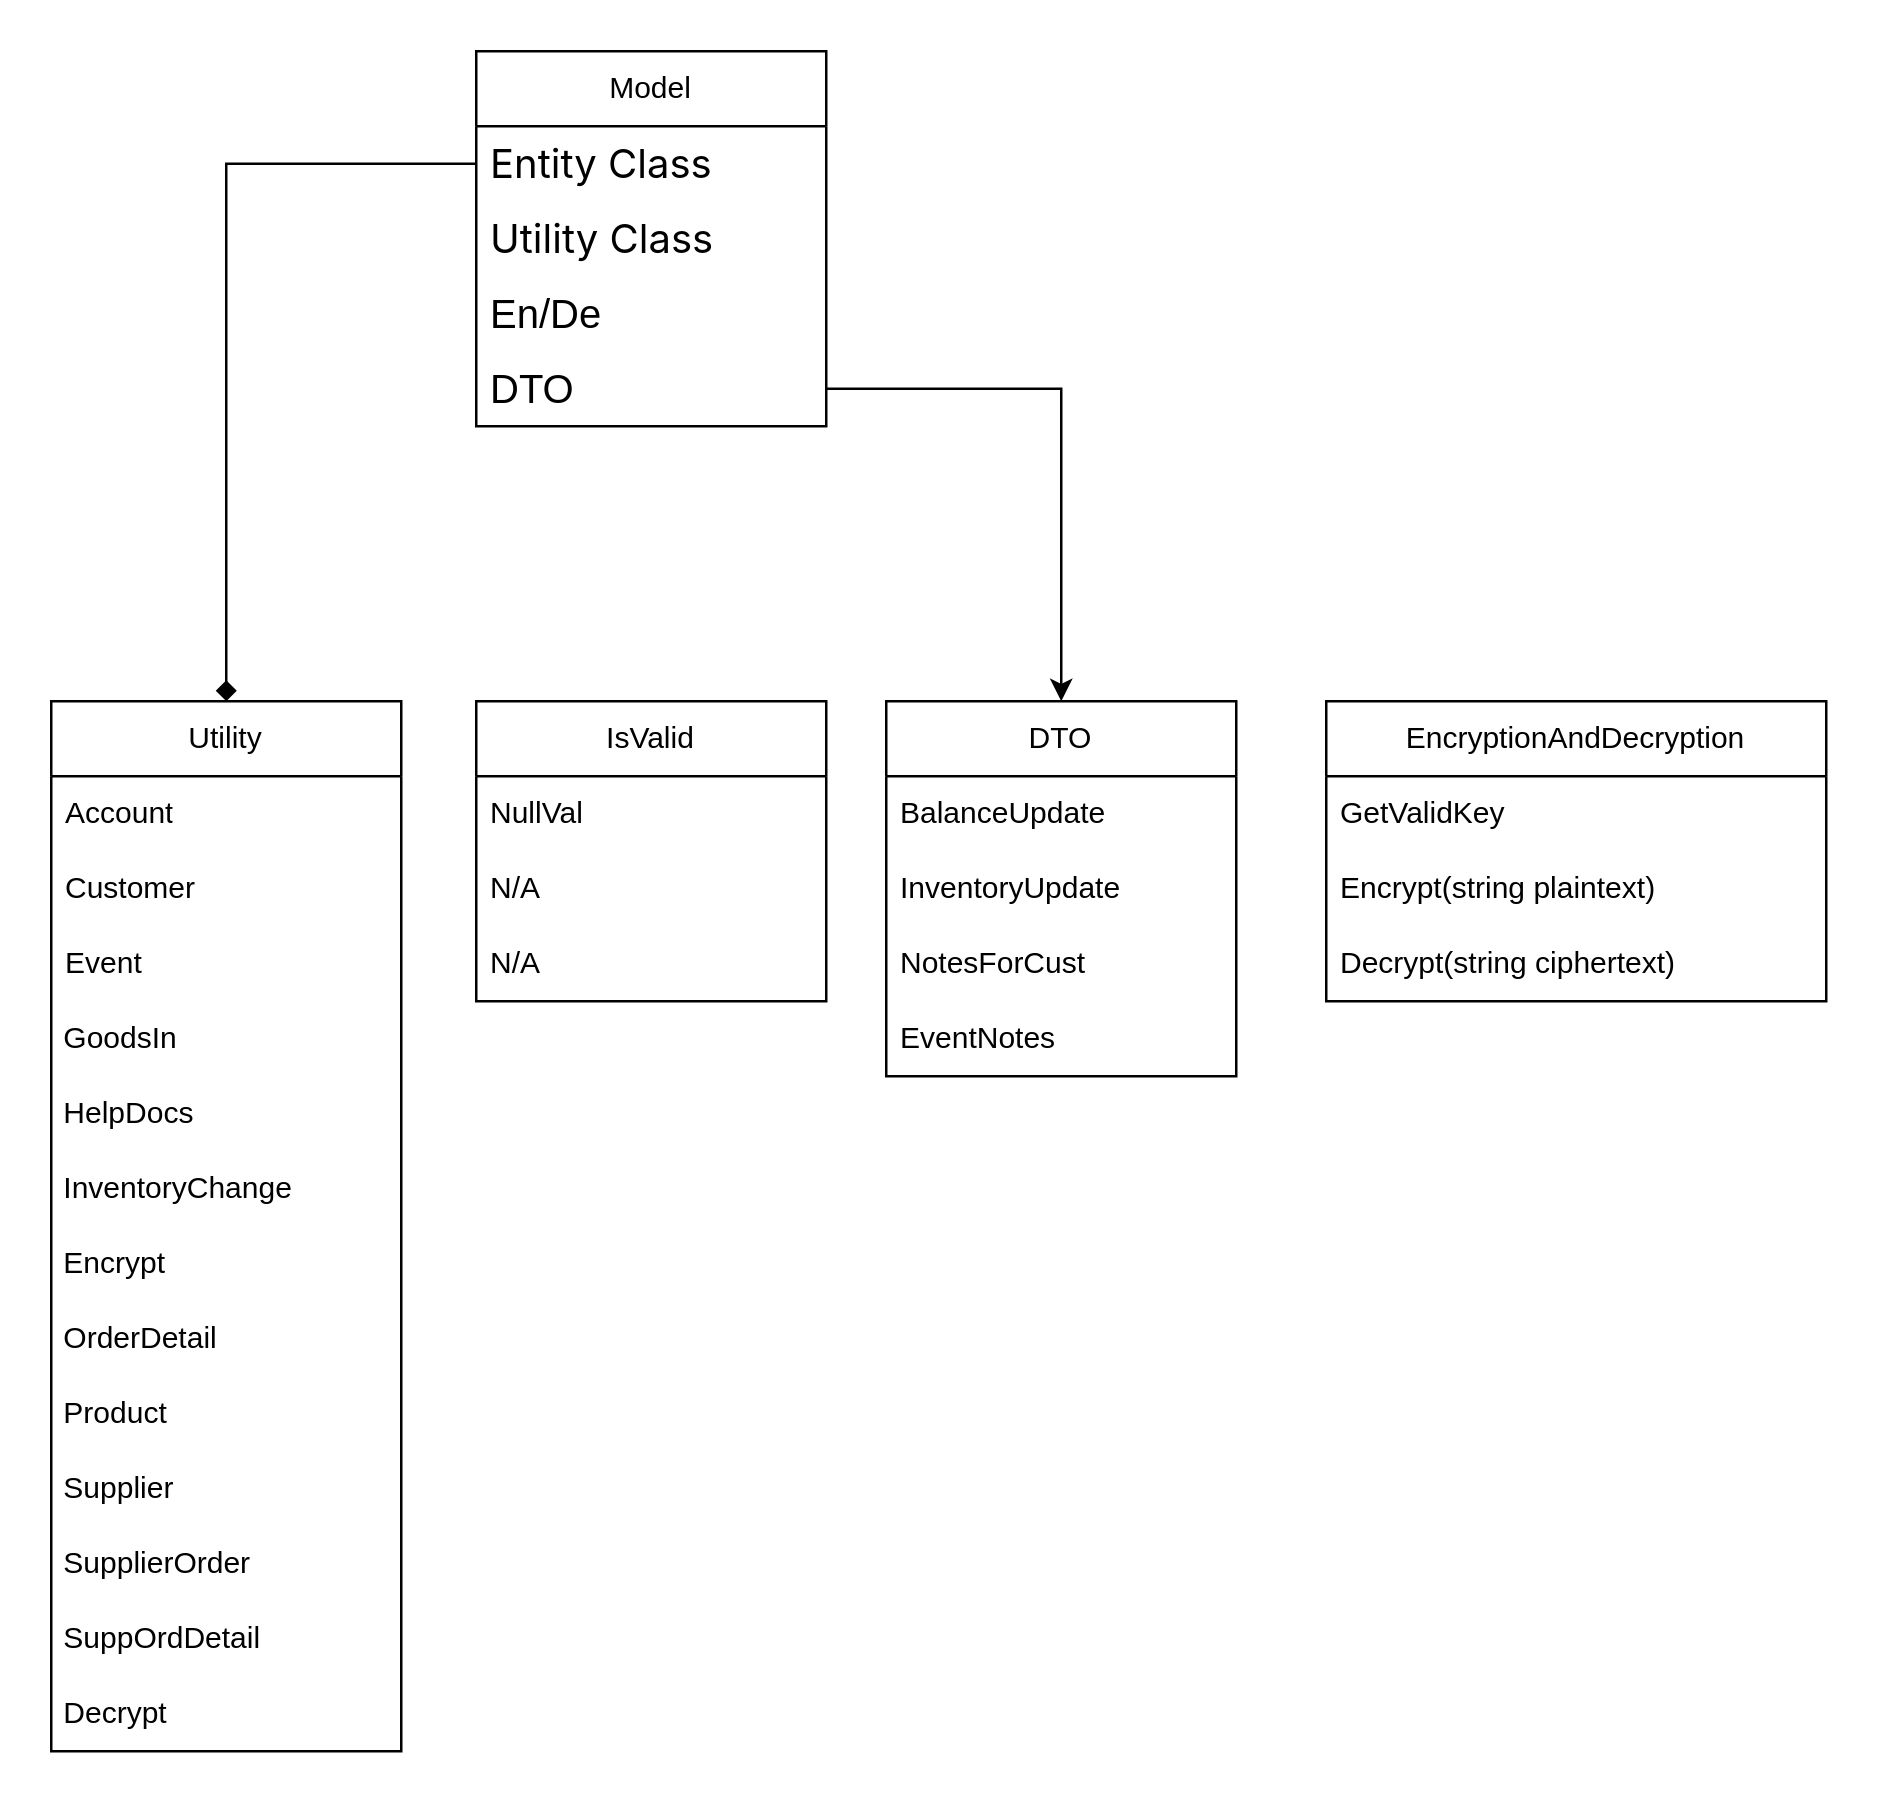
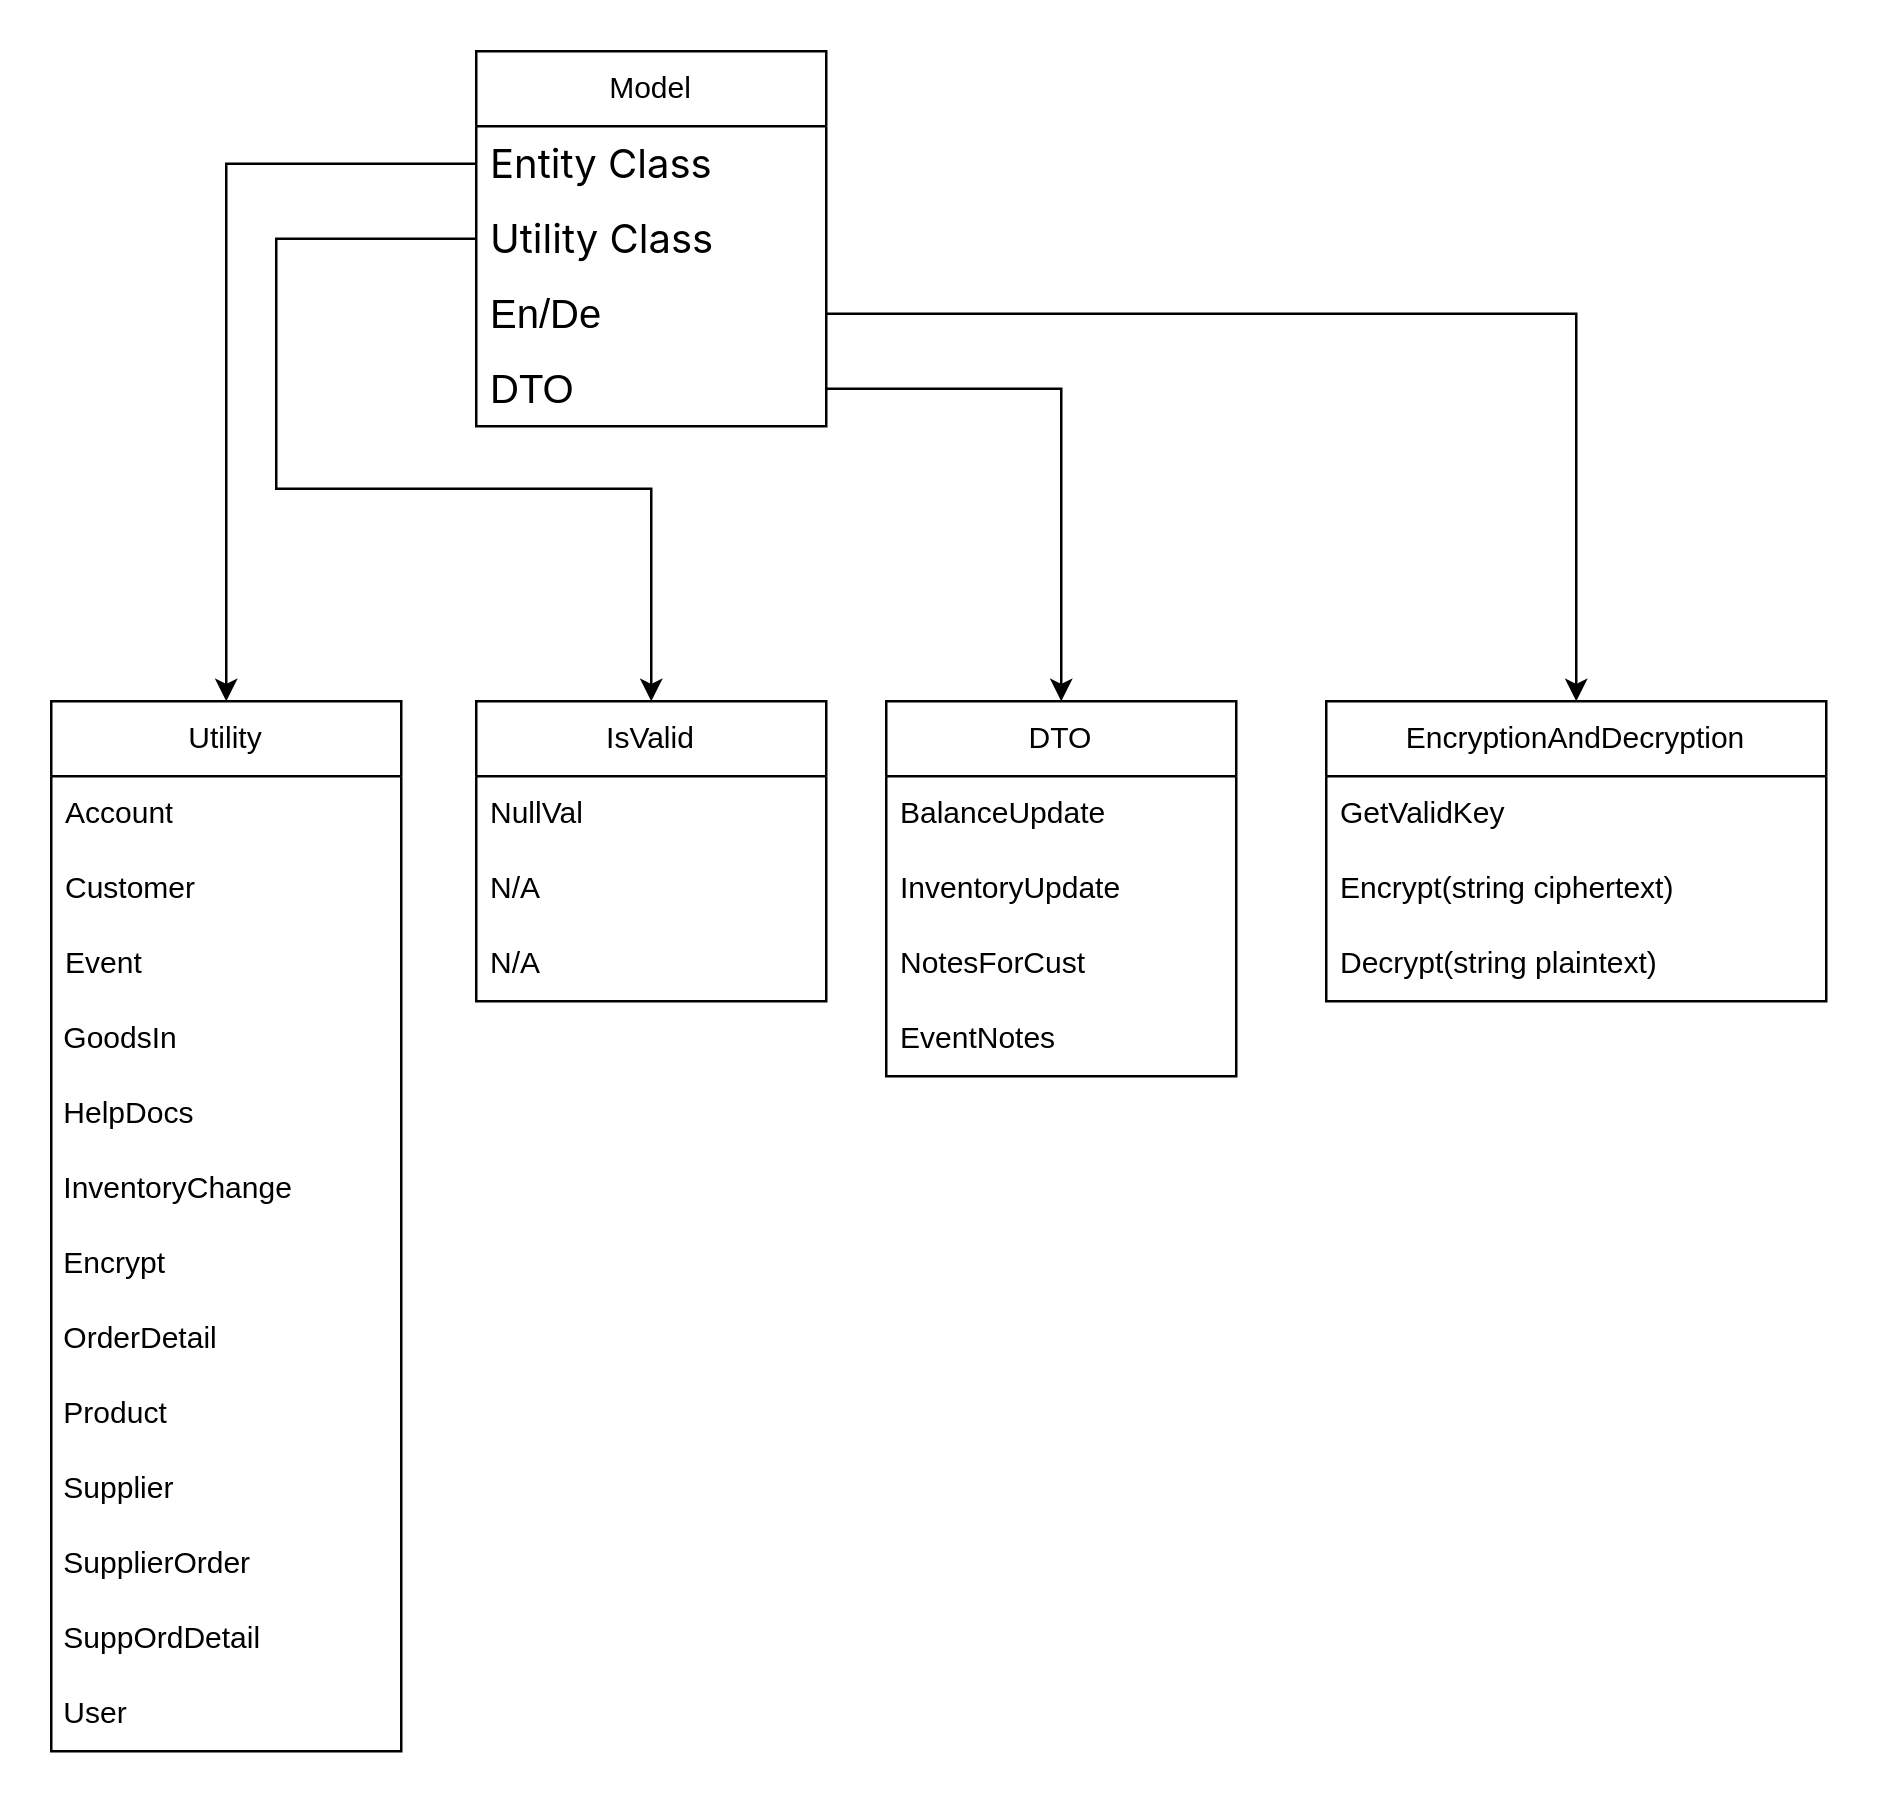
none -> (1388, 314)
none -> (338, 489)
(226, 681) -> (226, 682)
(1536, 889) -> (1548, 889)
(1552, 964) -> (1540, 964)
(115, 1714) -> (90, 1714)
